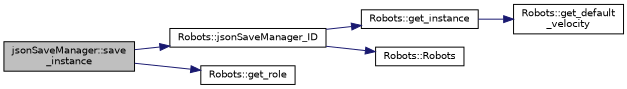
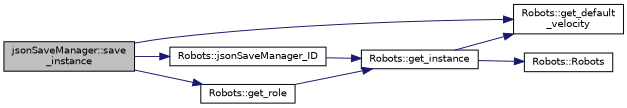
none -> (318, 26)
(346, 48) -> (496, 61)
none -> (329, 78)
